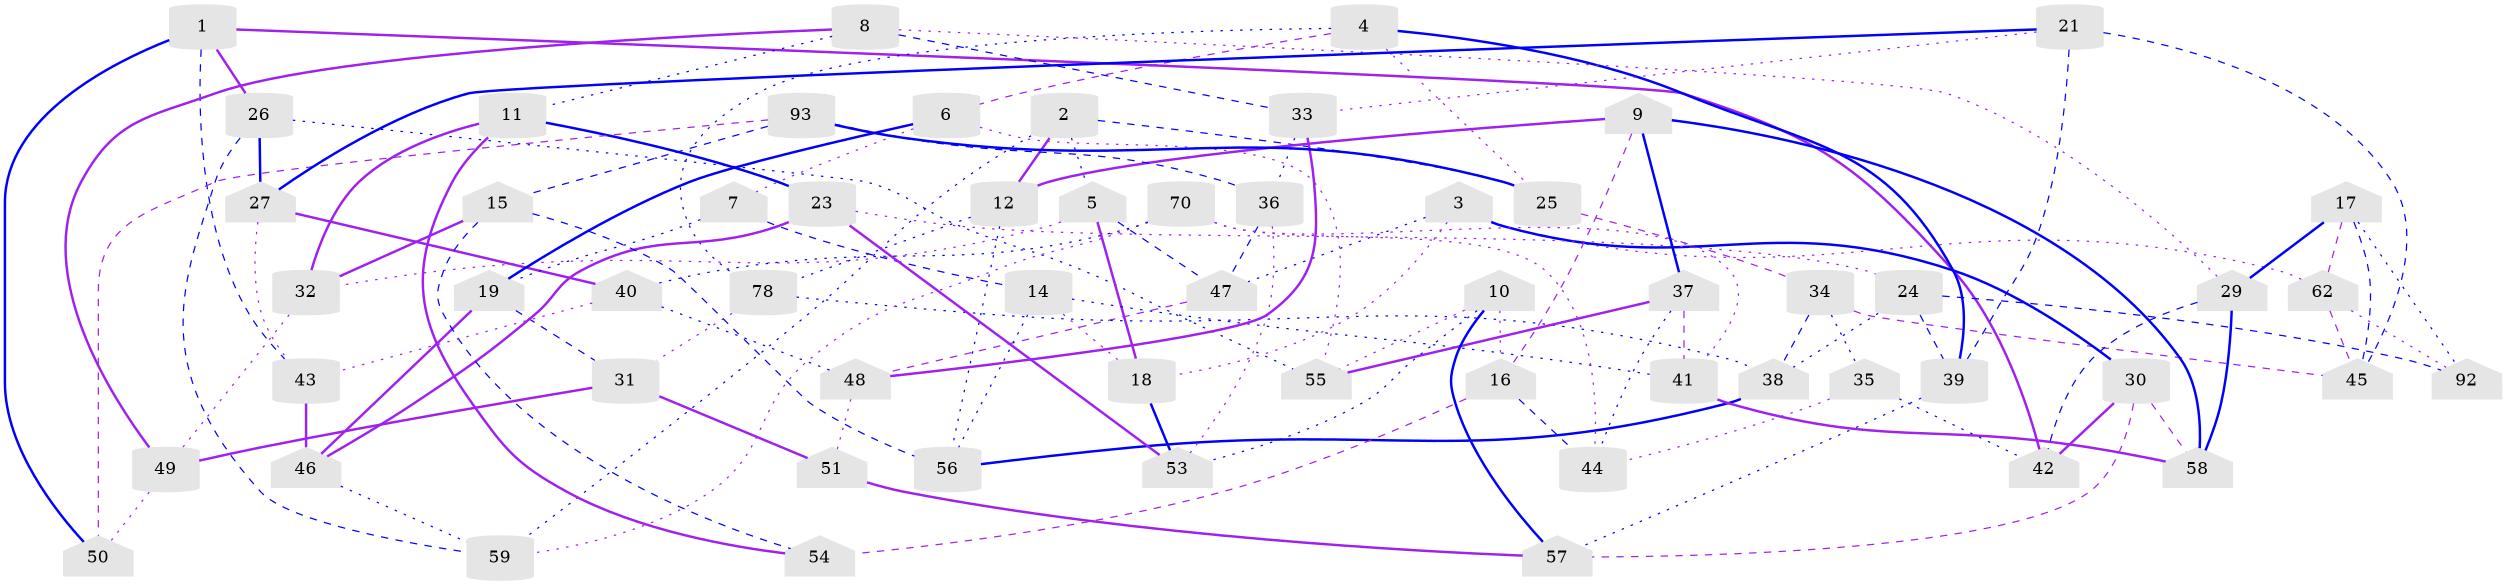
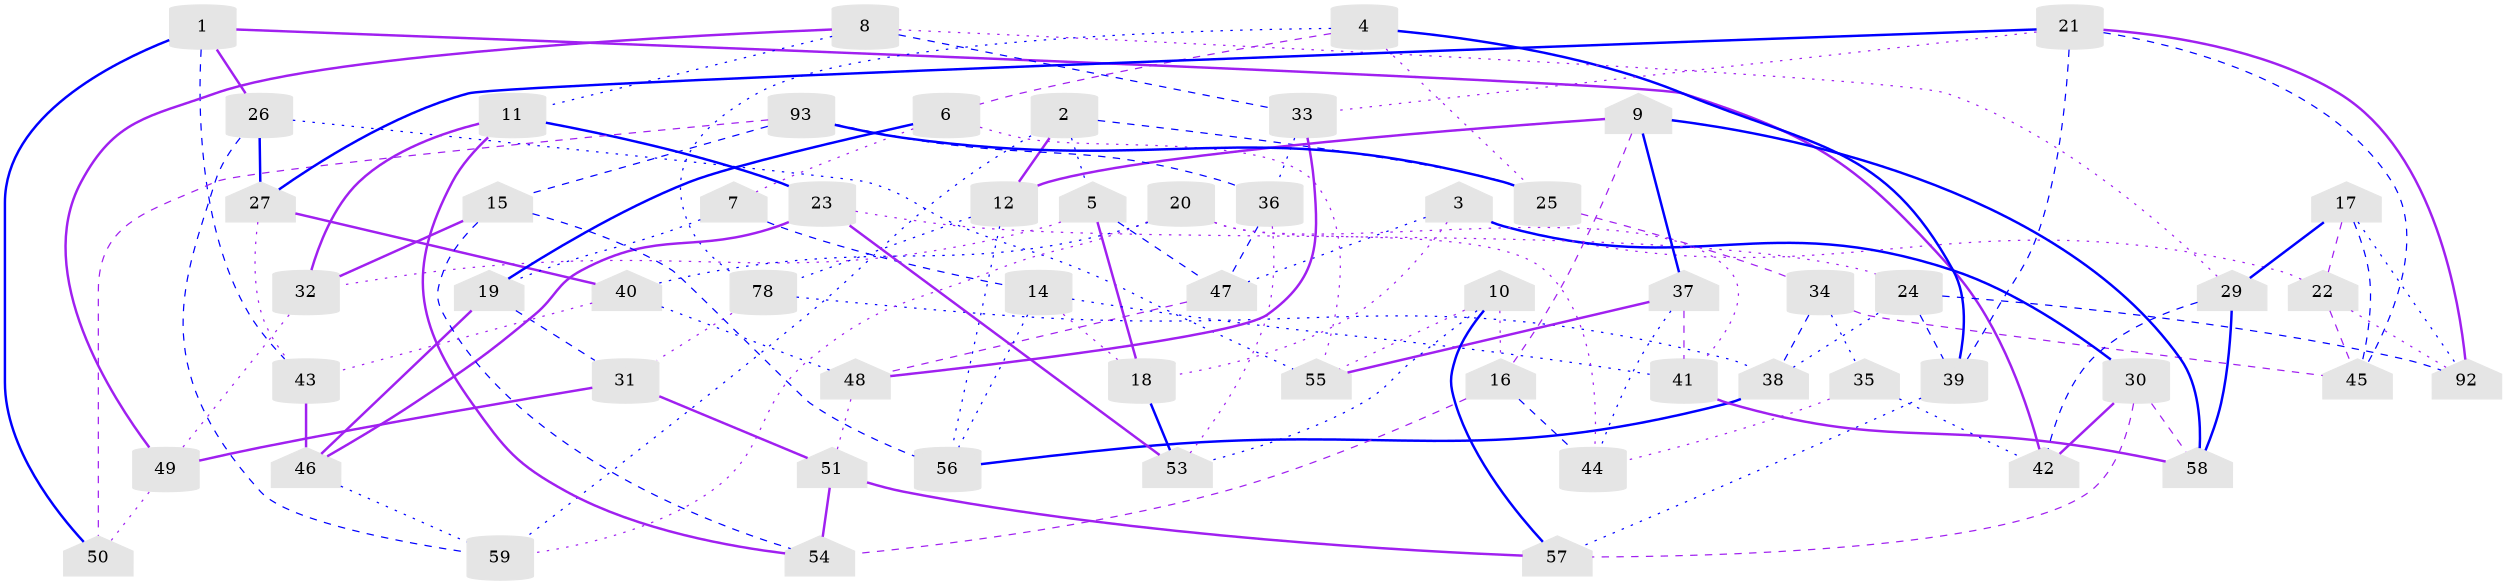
none -> (2362, 111)
(1181, 204) -> (1181, 204)
(2323, 293) -> (2323, 293)
none -> (826, 512)
